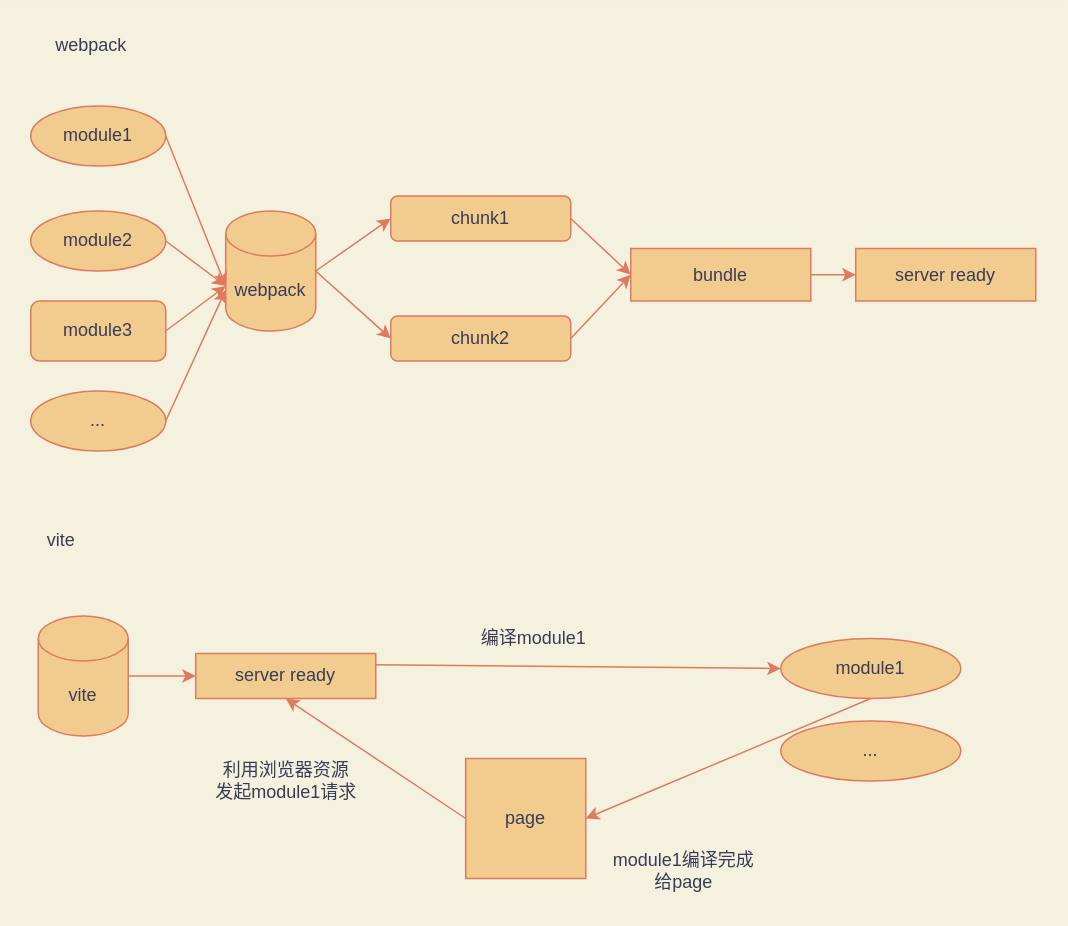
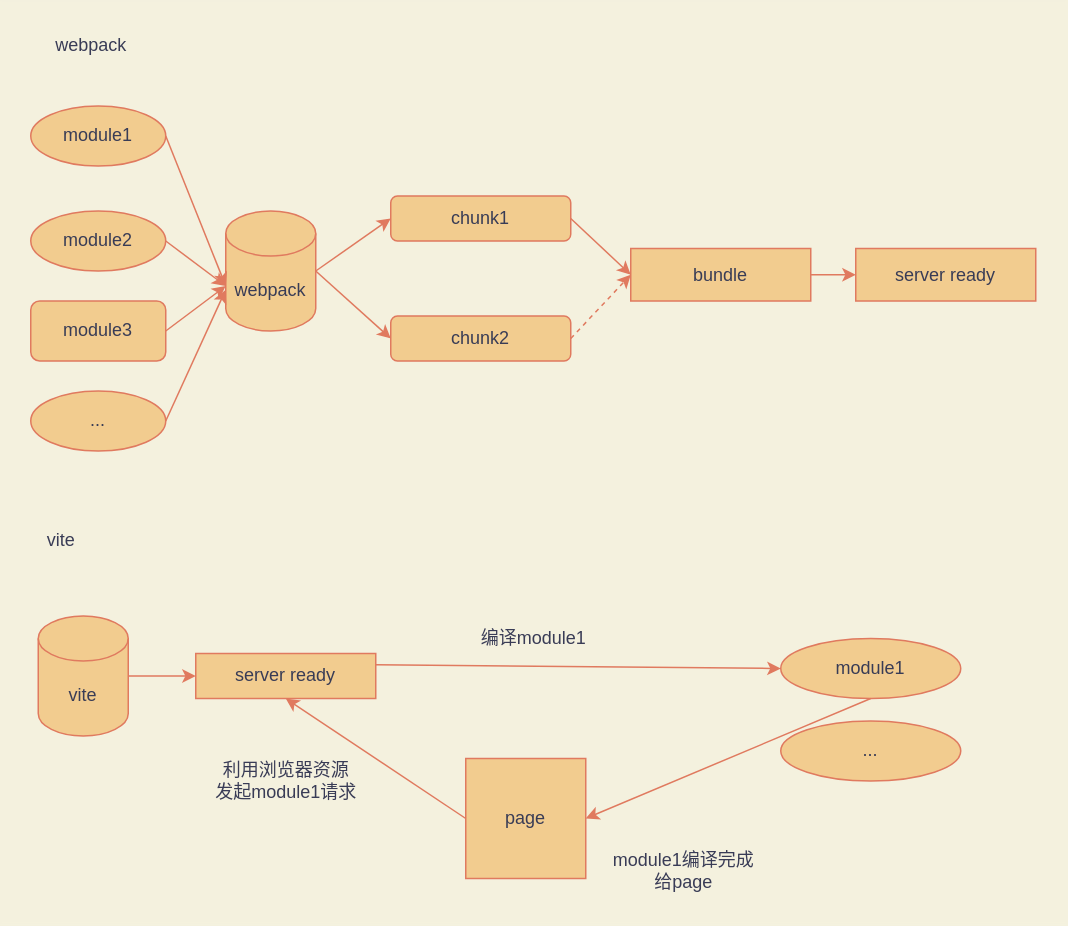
(599, 309) -> (599, 309)
